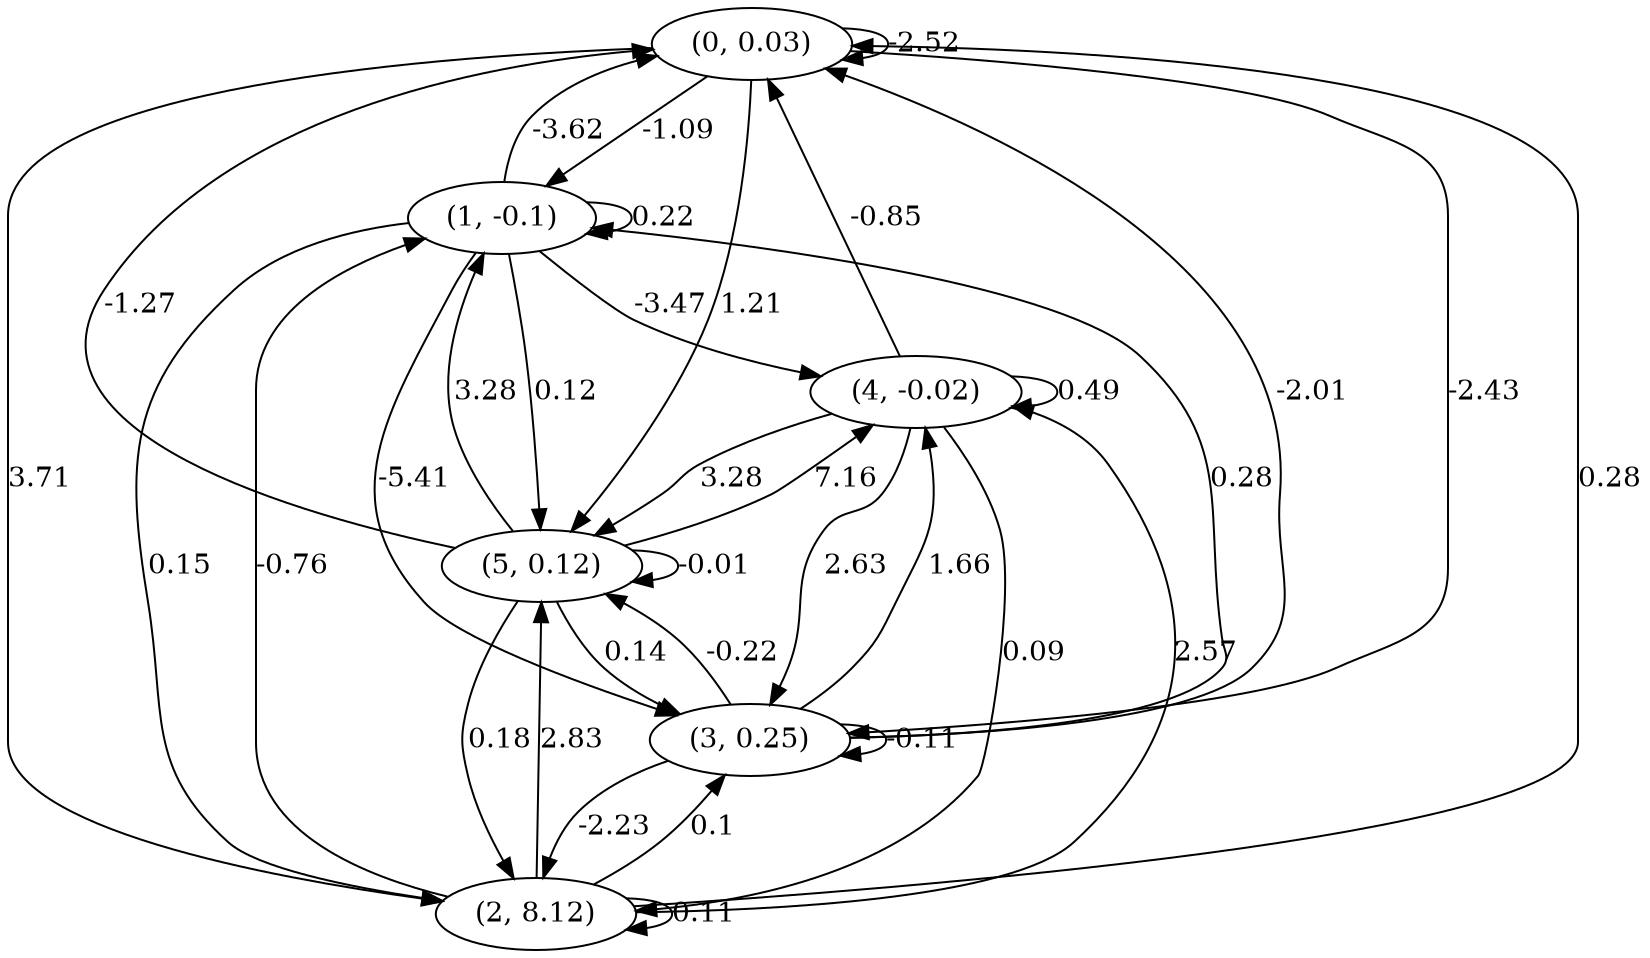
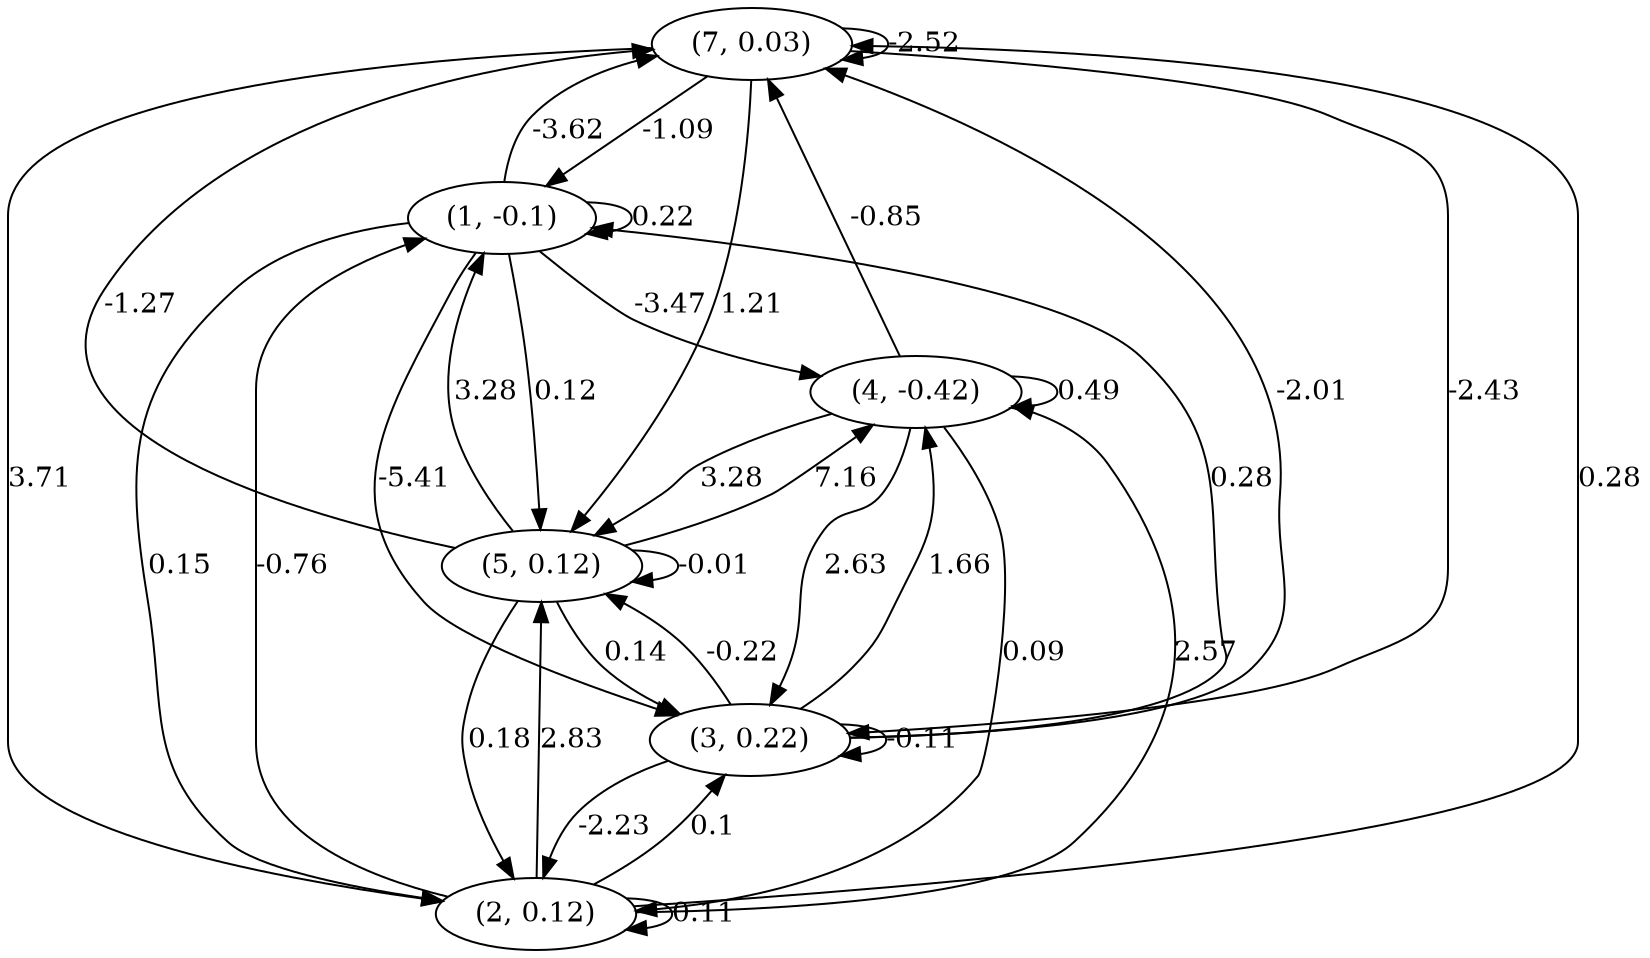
(752, 44) -> (752, 44)
(916, 392) -> (916, 392)
(750, 740) -> (750, 740)
(536, 914) -> (536, 914)
